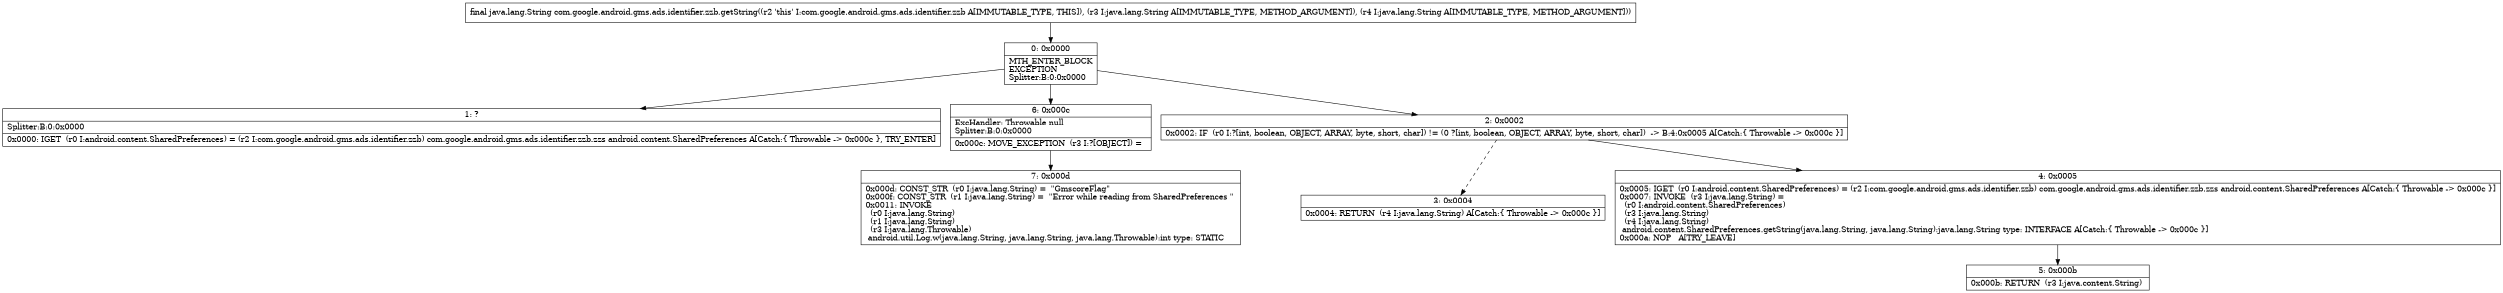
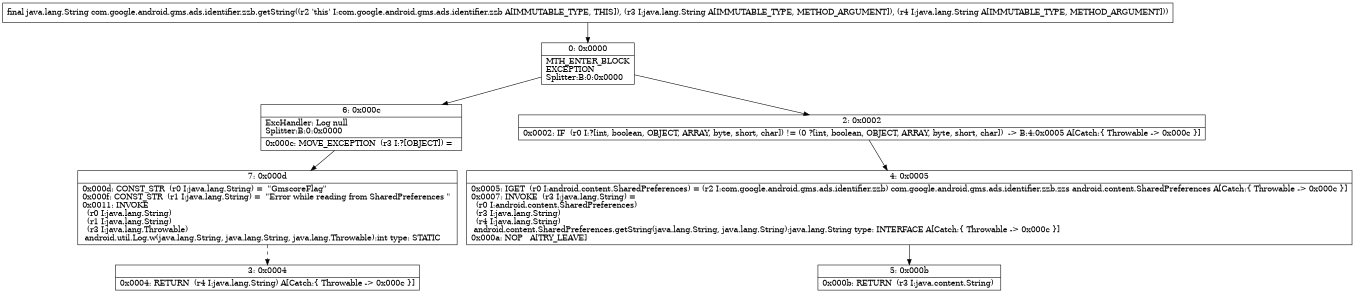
(1009, 123) -> (306, 123)
(472, 127) -> none
(1480, 165) -> (267, 252)
